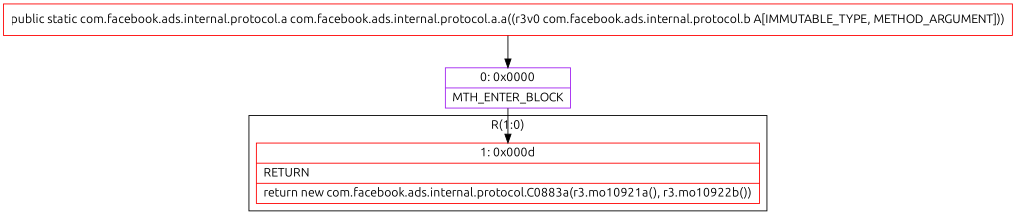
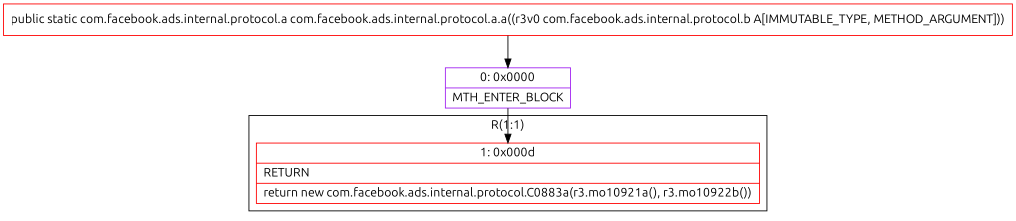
(508, 126) -> (508, 126)
